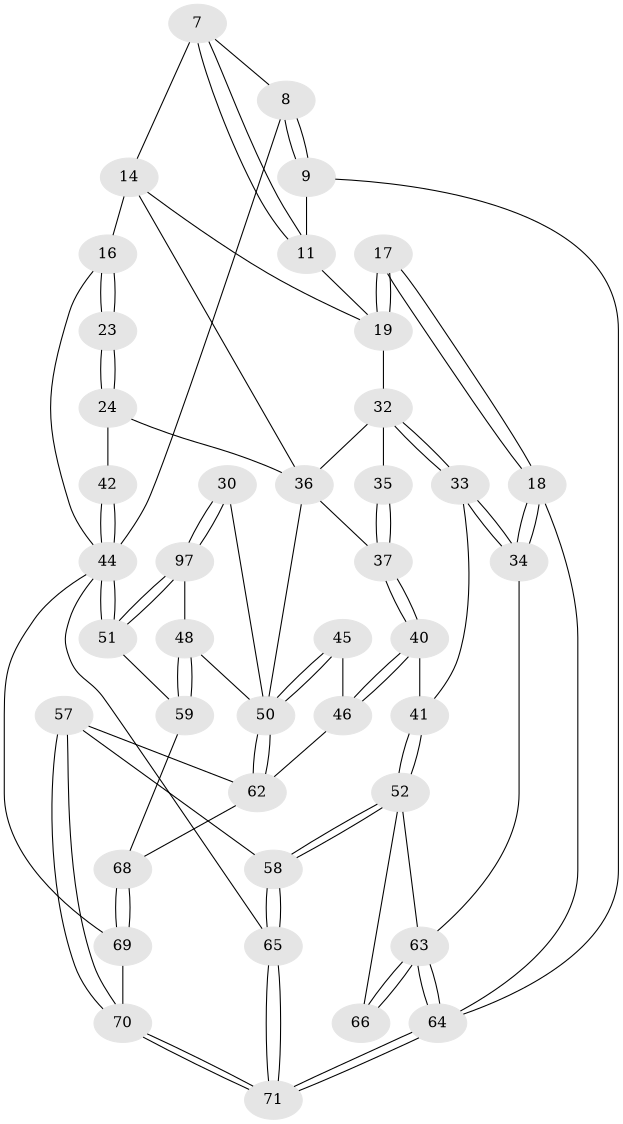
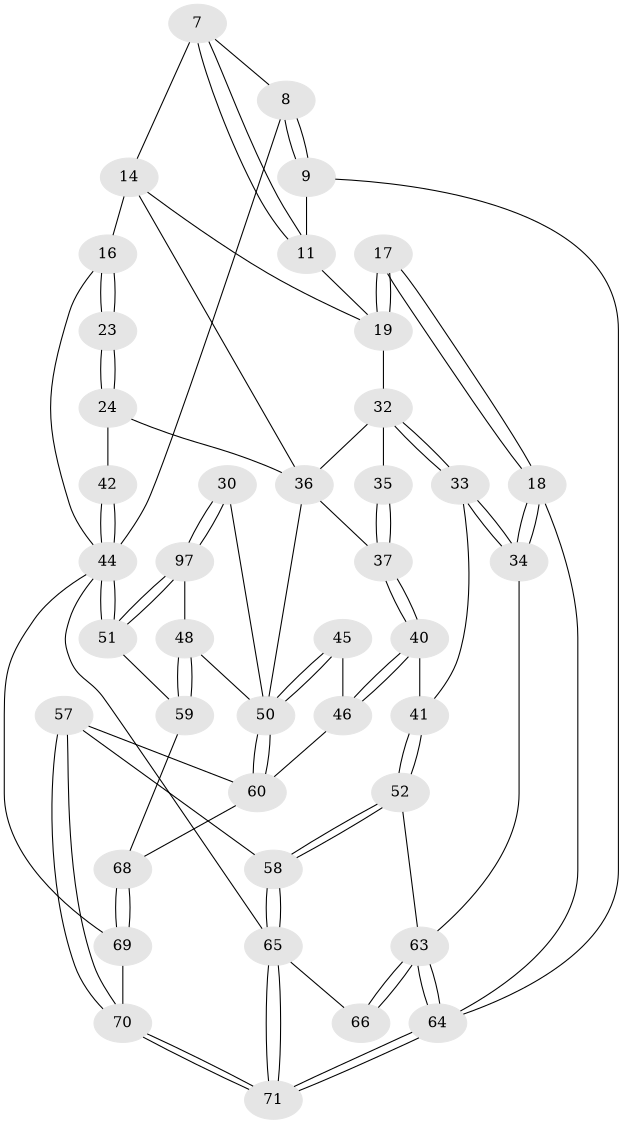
(257, 792) -> (257, 792)
(381, 908) -> (317, 985)
